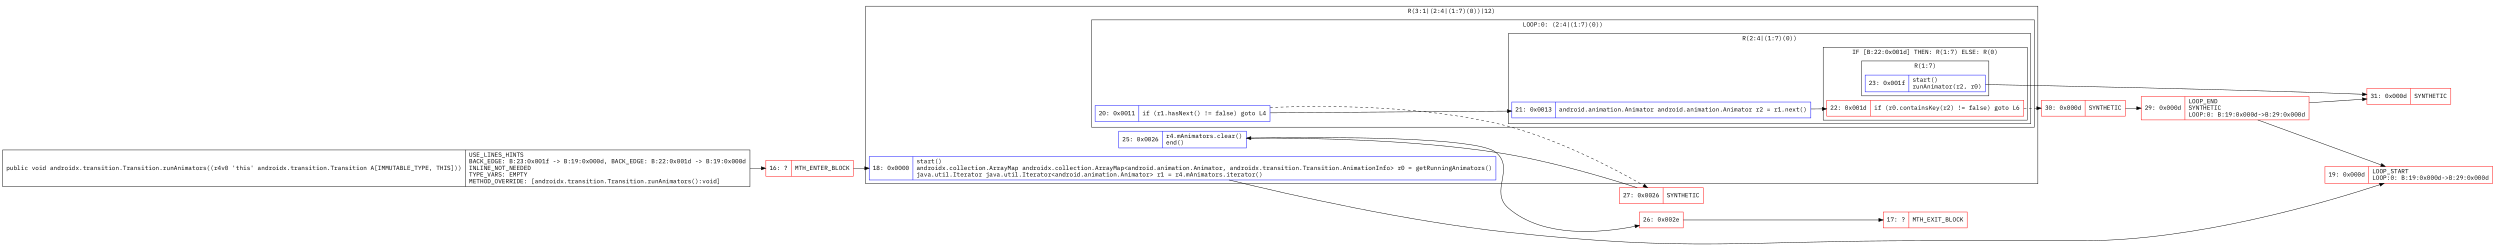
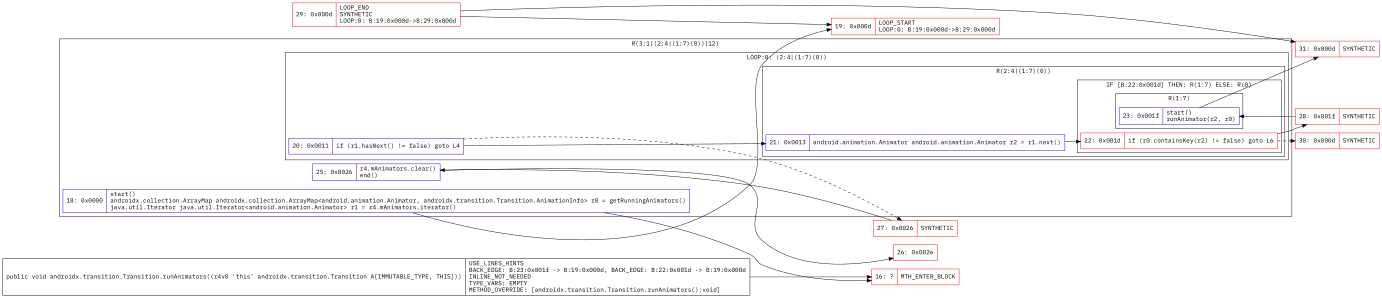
(2131, 108) -> none
none -> (1337, 117)
(859, 168) -> (737, 249)
(1925, 220) -> none
